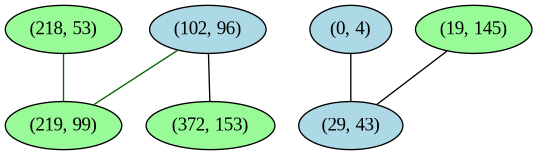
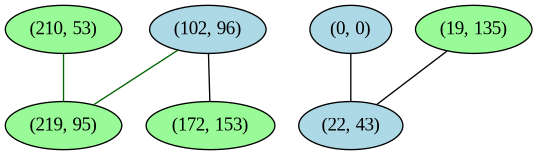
(64, 29) -> (64, 29)
(351, 29) -> (351, 29)
(474, 29) -> (474, 29)
(64, 126) -> (64, 126)
(211, 126) -> (211, 126)
(351, 126) -> (351, 126)
